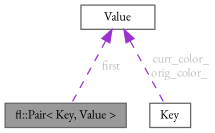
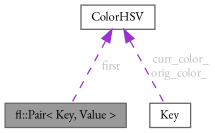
(118, 17) -> (118, 17)
